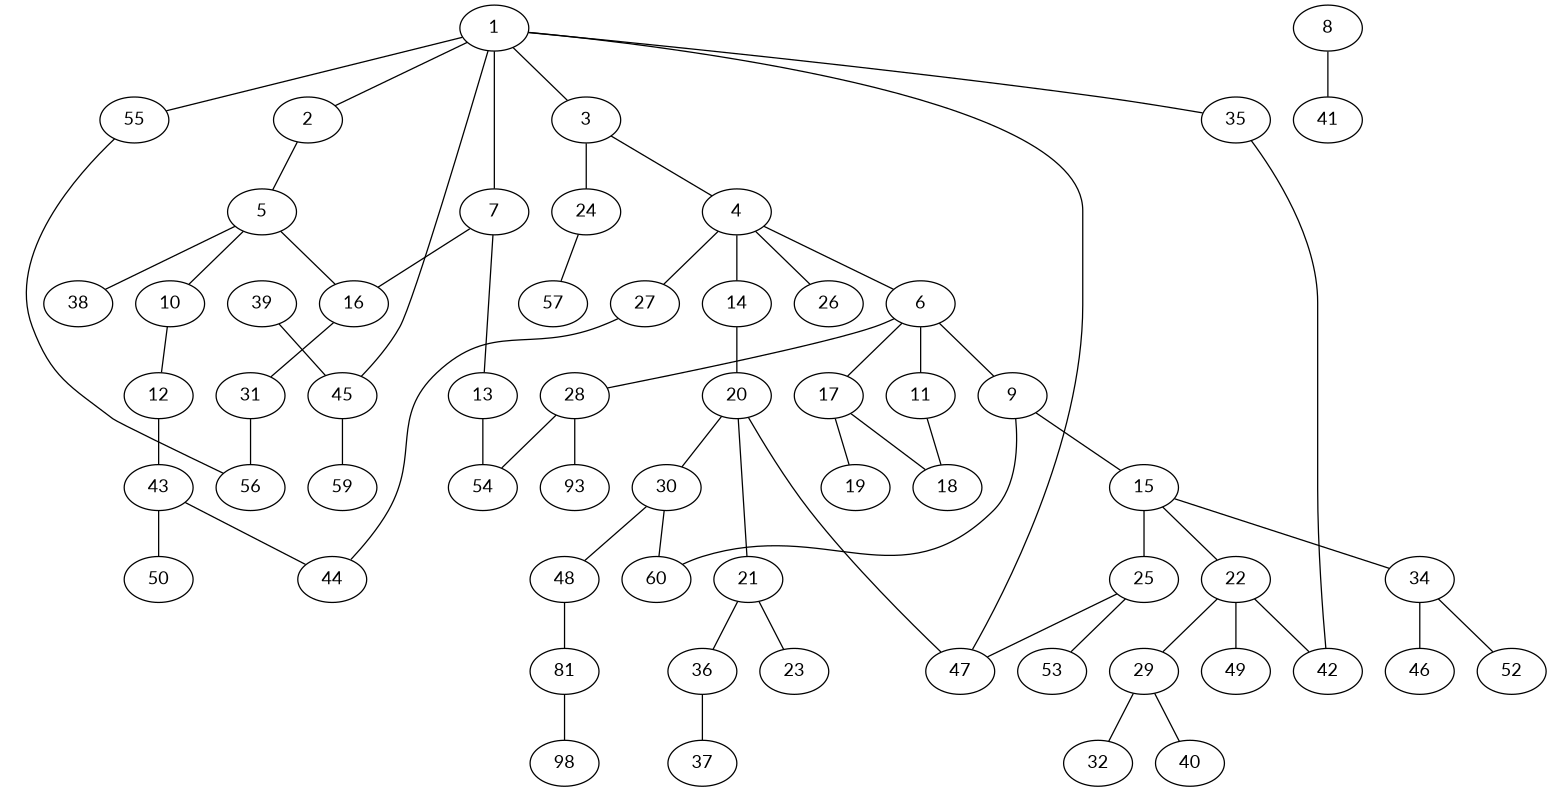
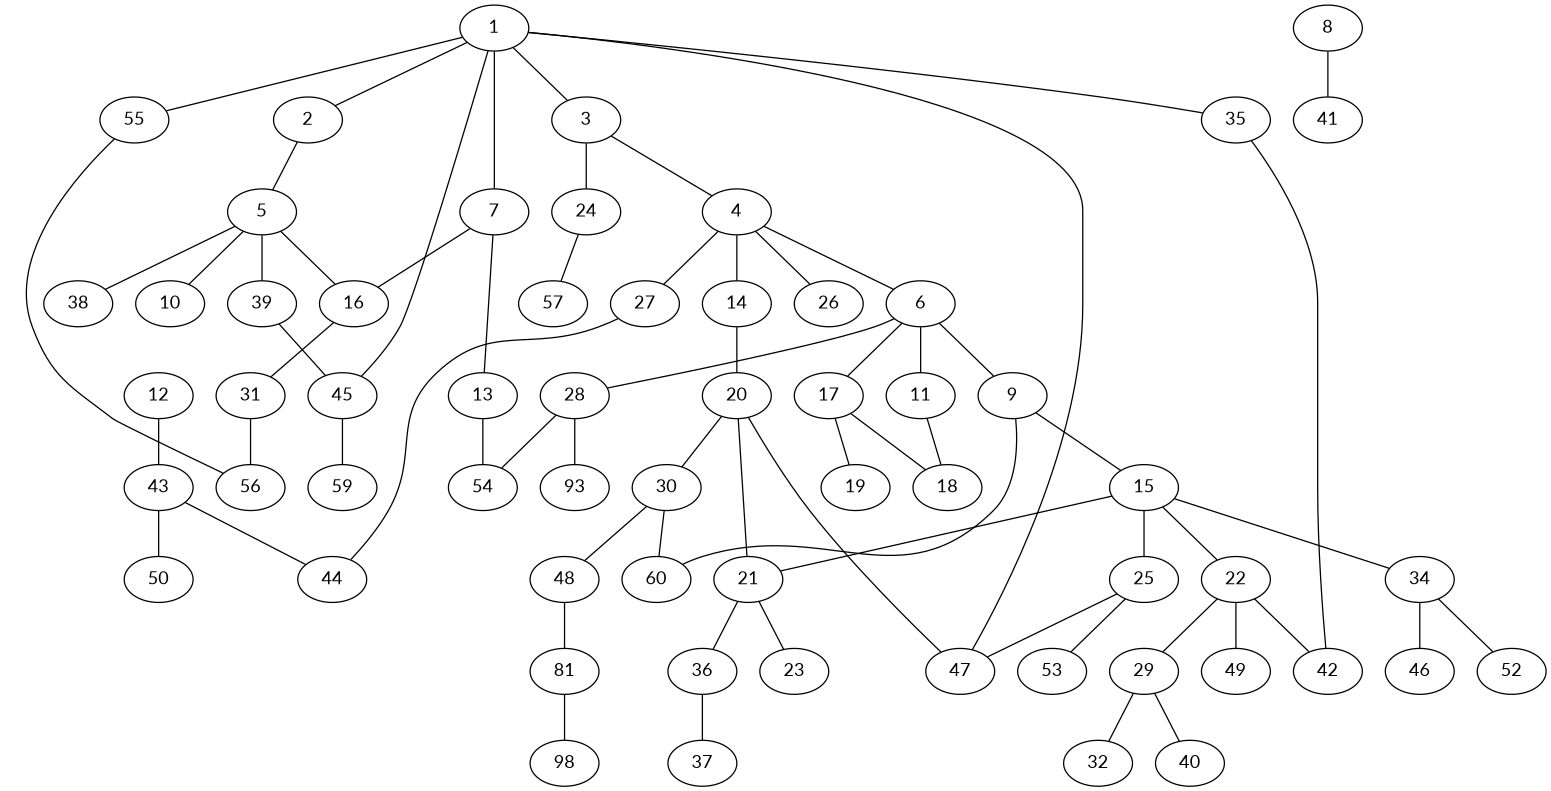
none -> (262, 258)
(164, 350) -> none
none -> (946, 533)
